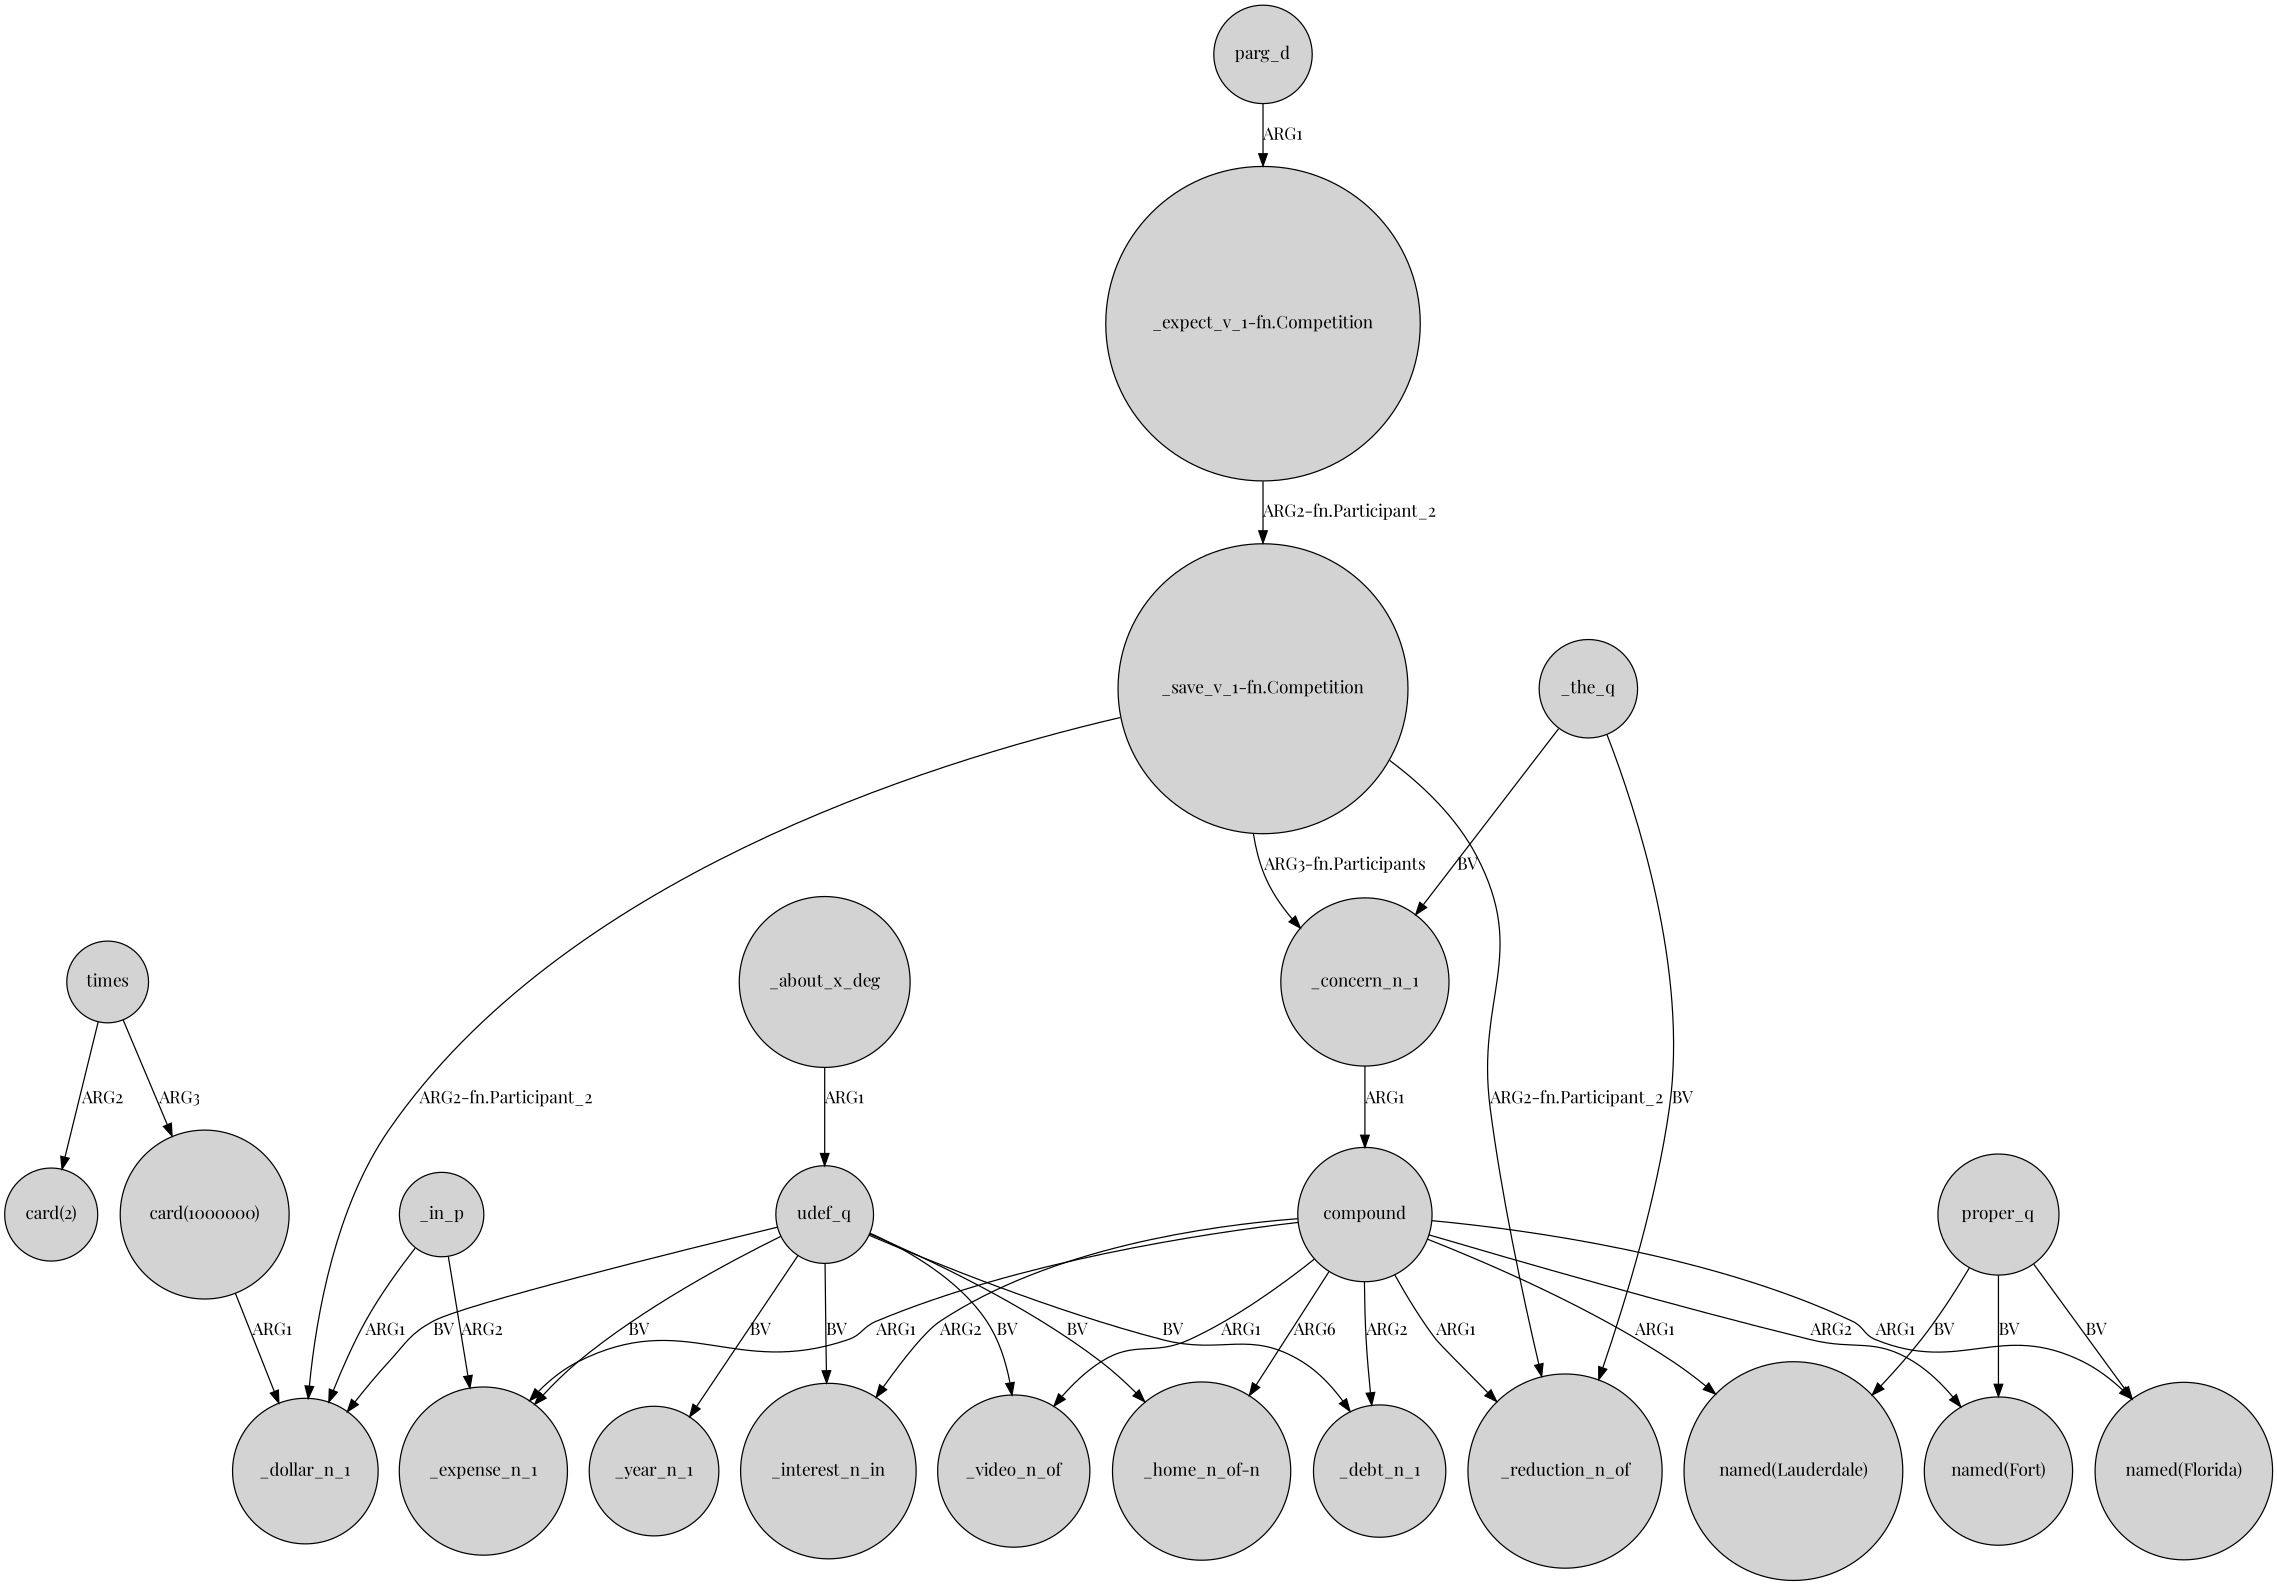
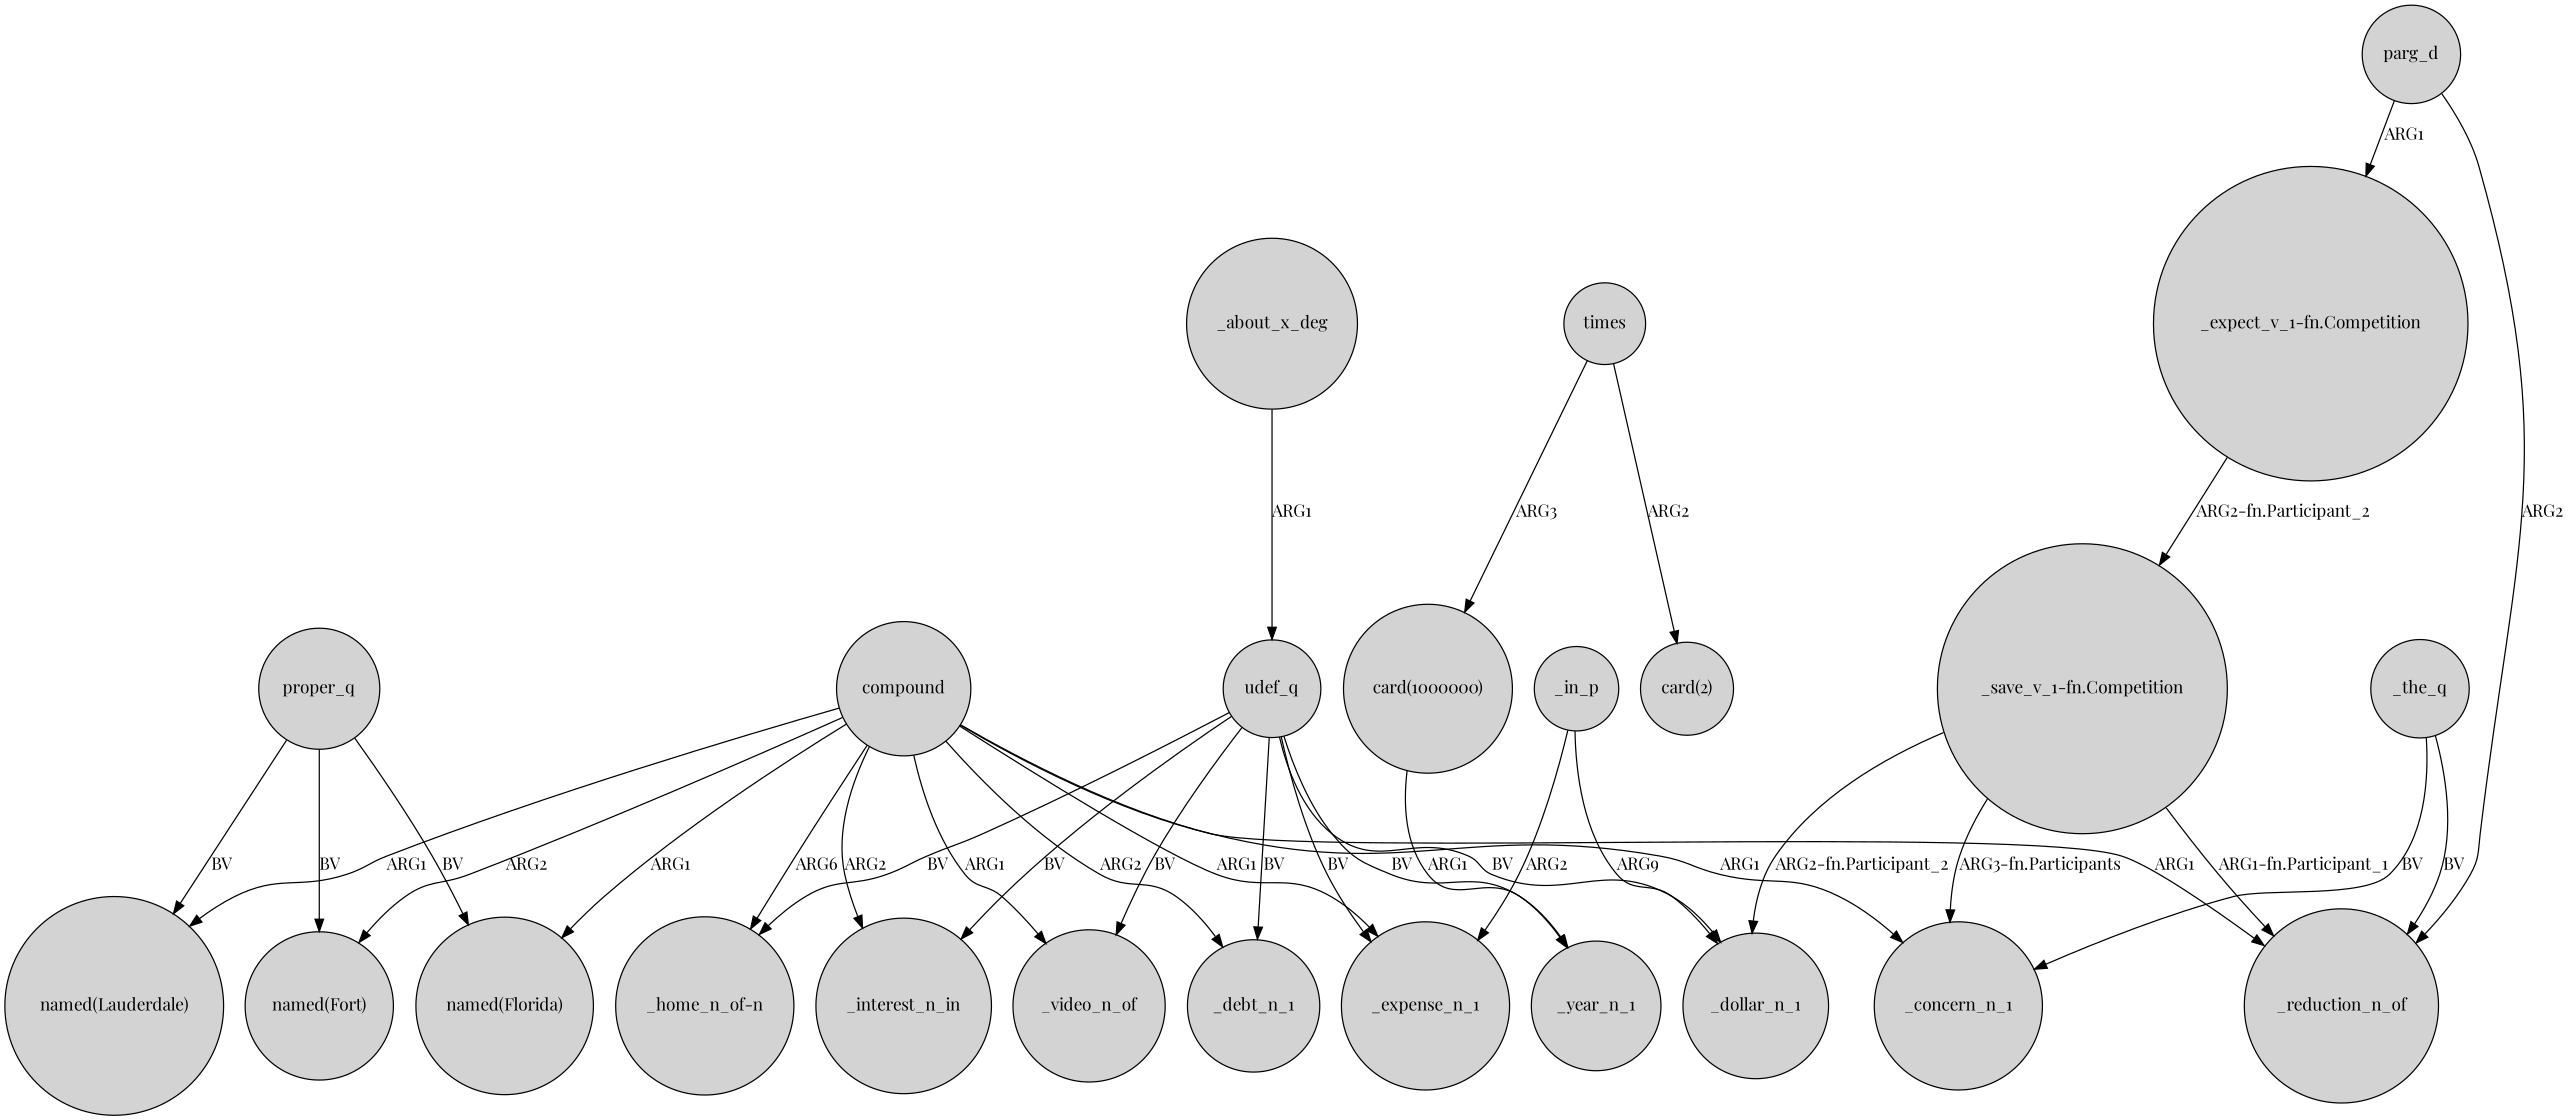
none -> (2521, 517)
(1577, 1099) -> (2304, 865)
(1365, 1100) -> (1326, 852)
(386, 1330) -> (1638, 865)
(255, 1342) -> (1460, 890)
